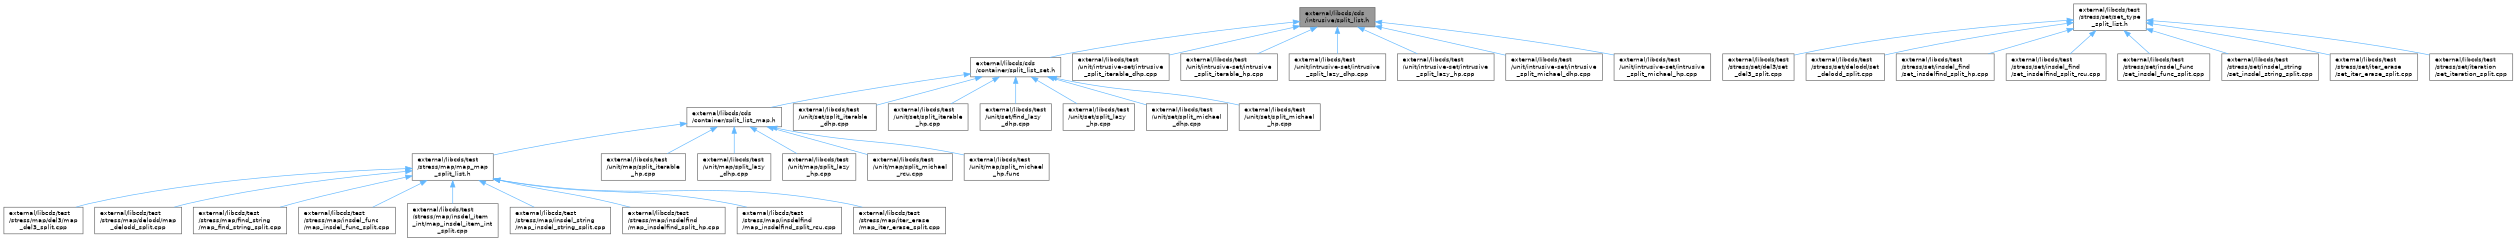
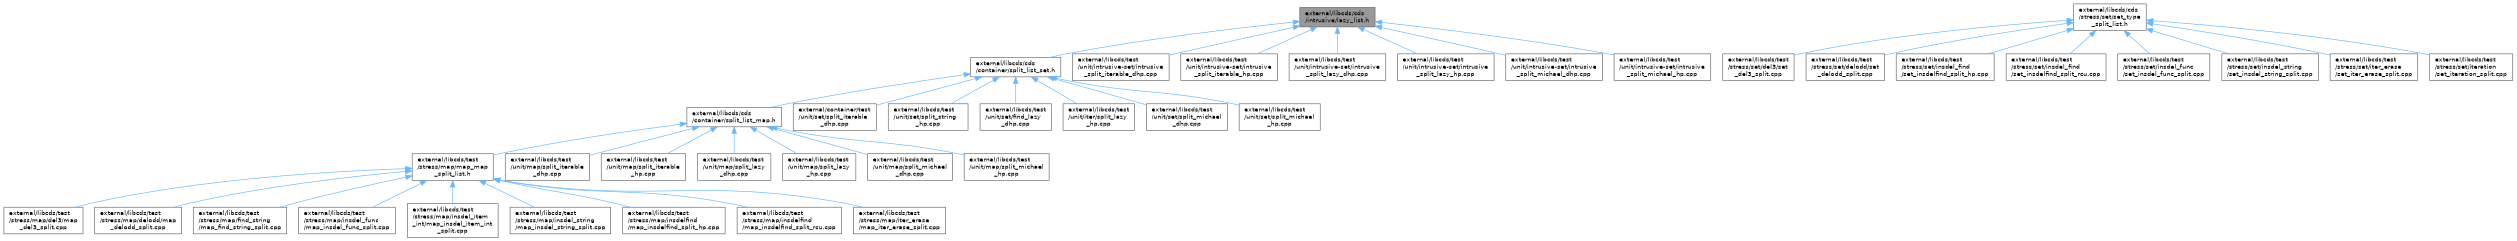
(1337, 17) -> (1337, 17)
(2110, 17) -> (2110, 17)
(835, 117) -> (835, 117)
(928, 117) -> (928, 117)
(1099, 117) -> (1099, 117)
none -> (547, 167)
(910, 167) -> (910, 167)
(1007, 167) -> (1007, 167)
